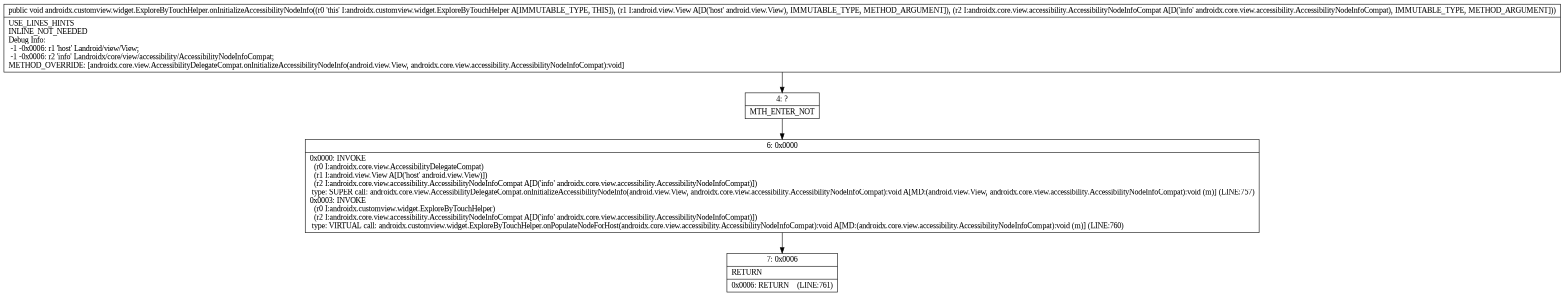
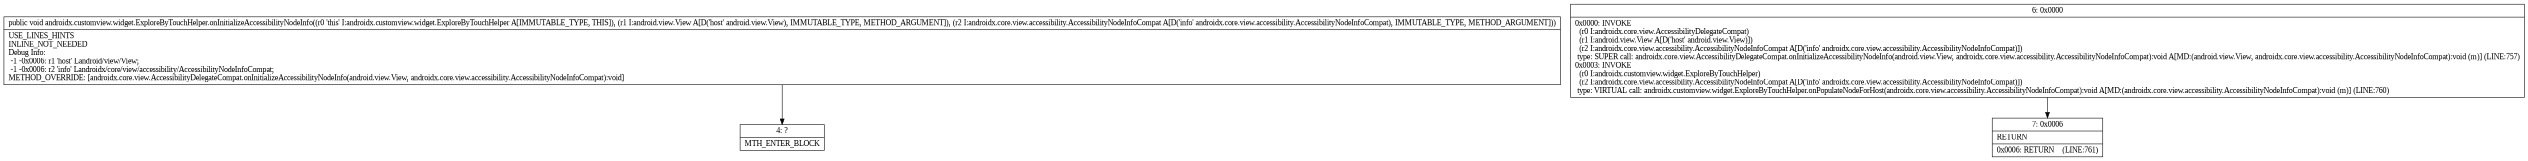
(782, 112) -> (782, 144)
(782, 126) -> none
